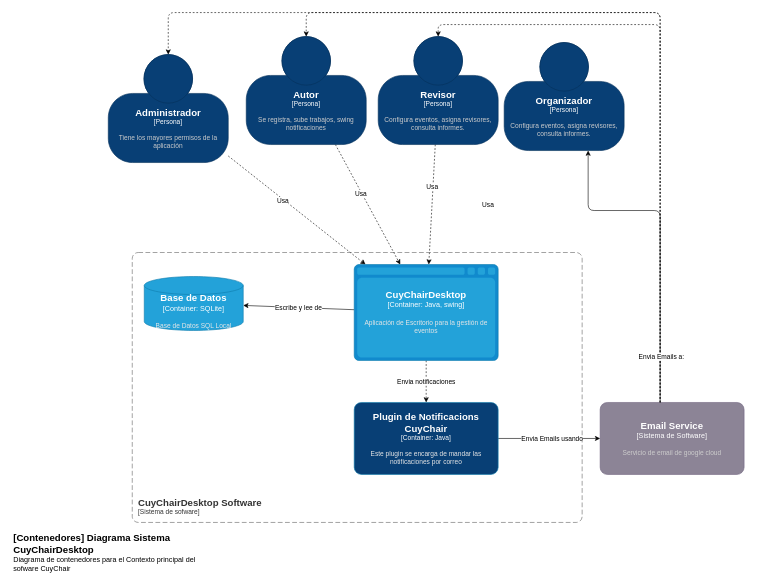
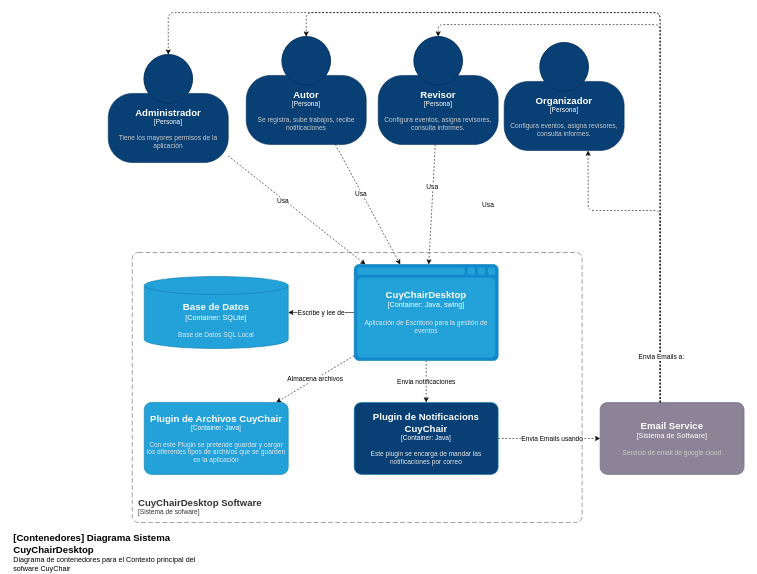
(306, 110) -> (306, 110)
(597, 210) -> (597, 210)
(194, 303) -> (216, 312)
none -> (336, 366)
none -> (216, 438)
(509, 438) -> (509, 438)
